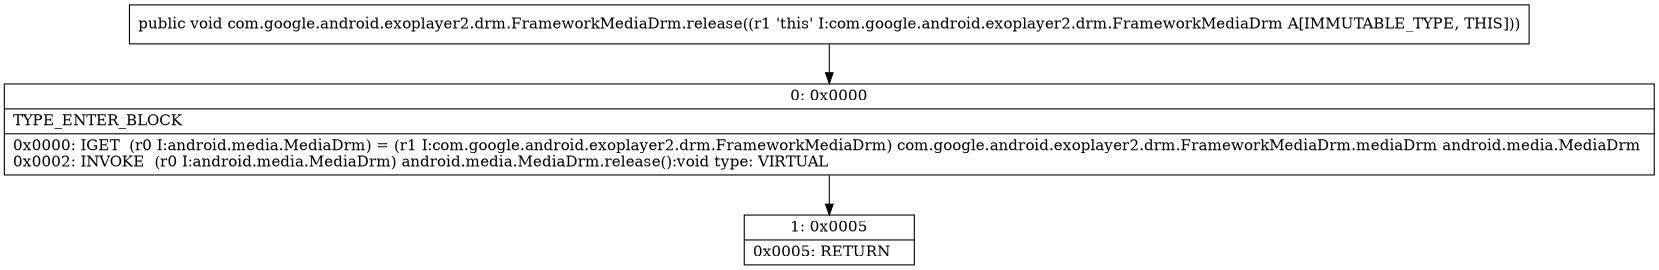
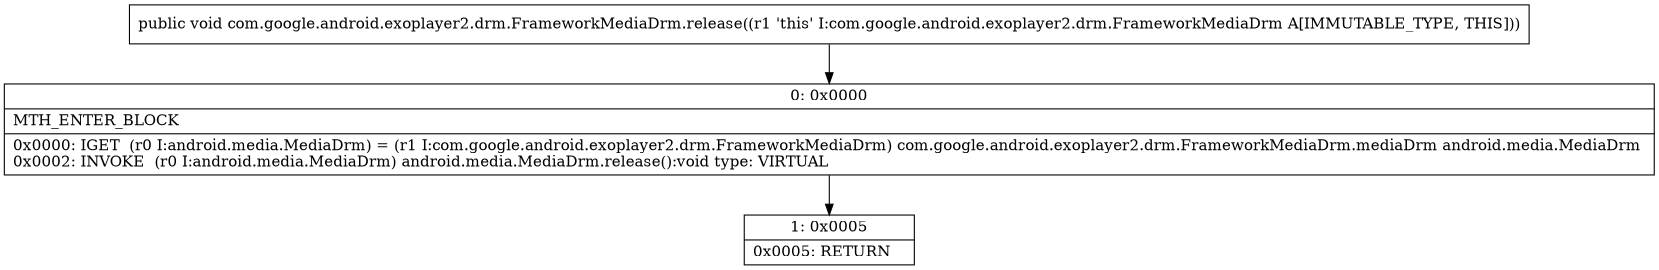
(98, 121) -> (96, 121)
